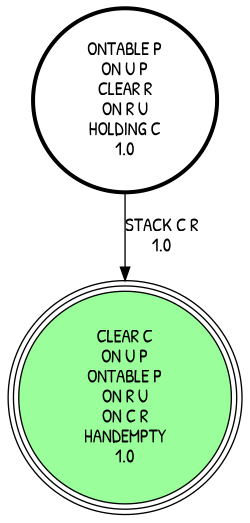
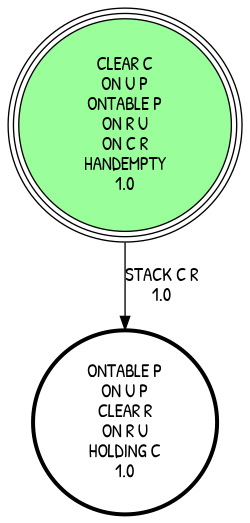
(125, 230) -> (125, 279)
